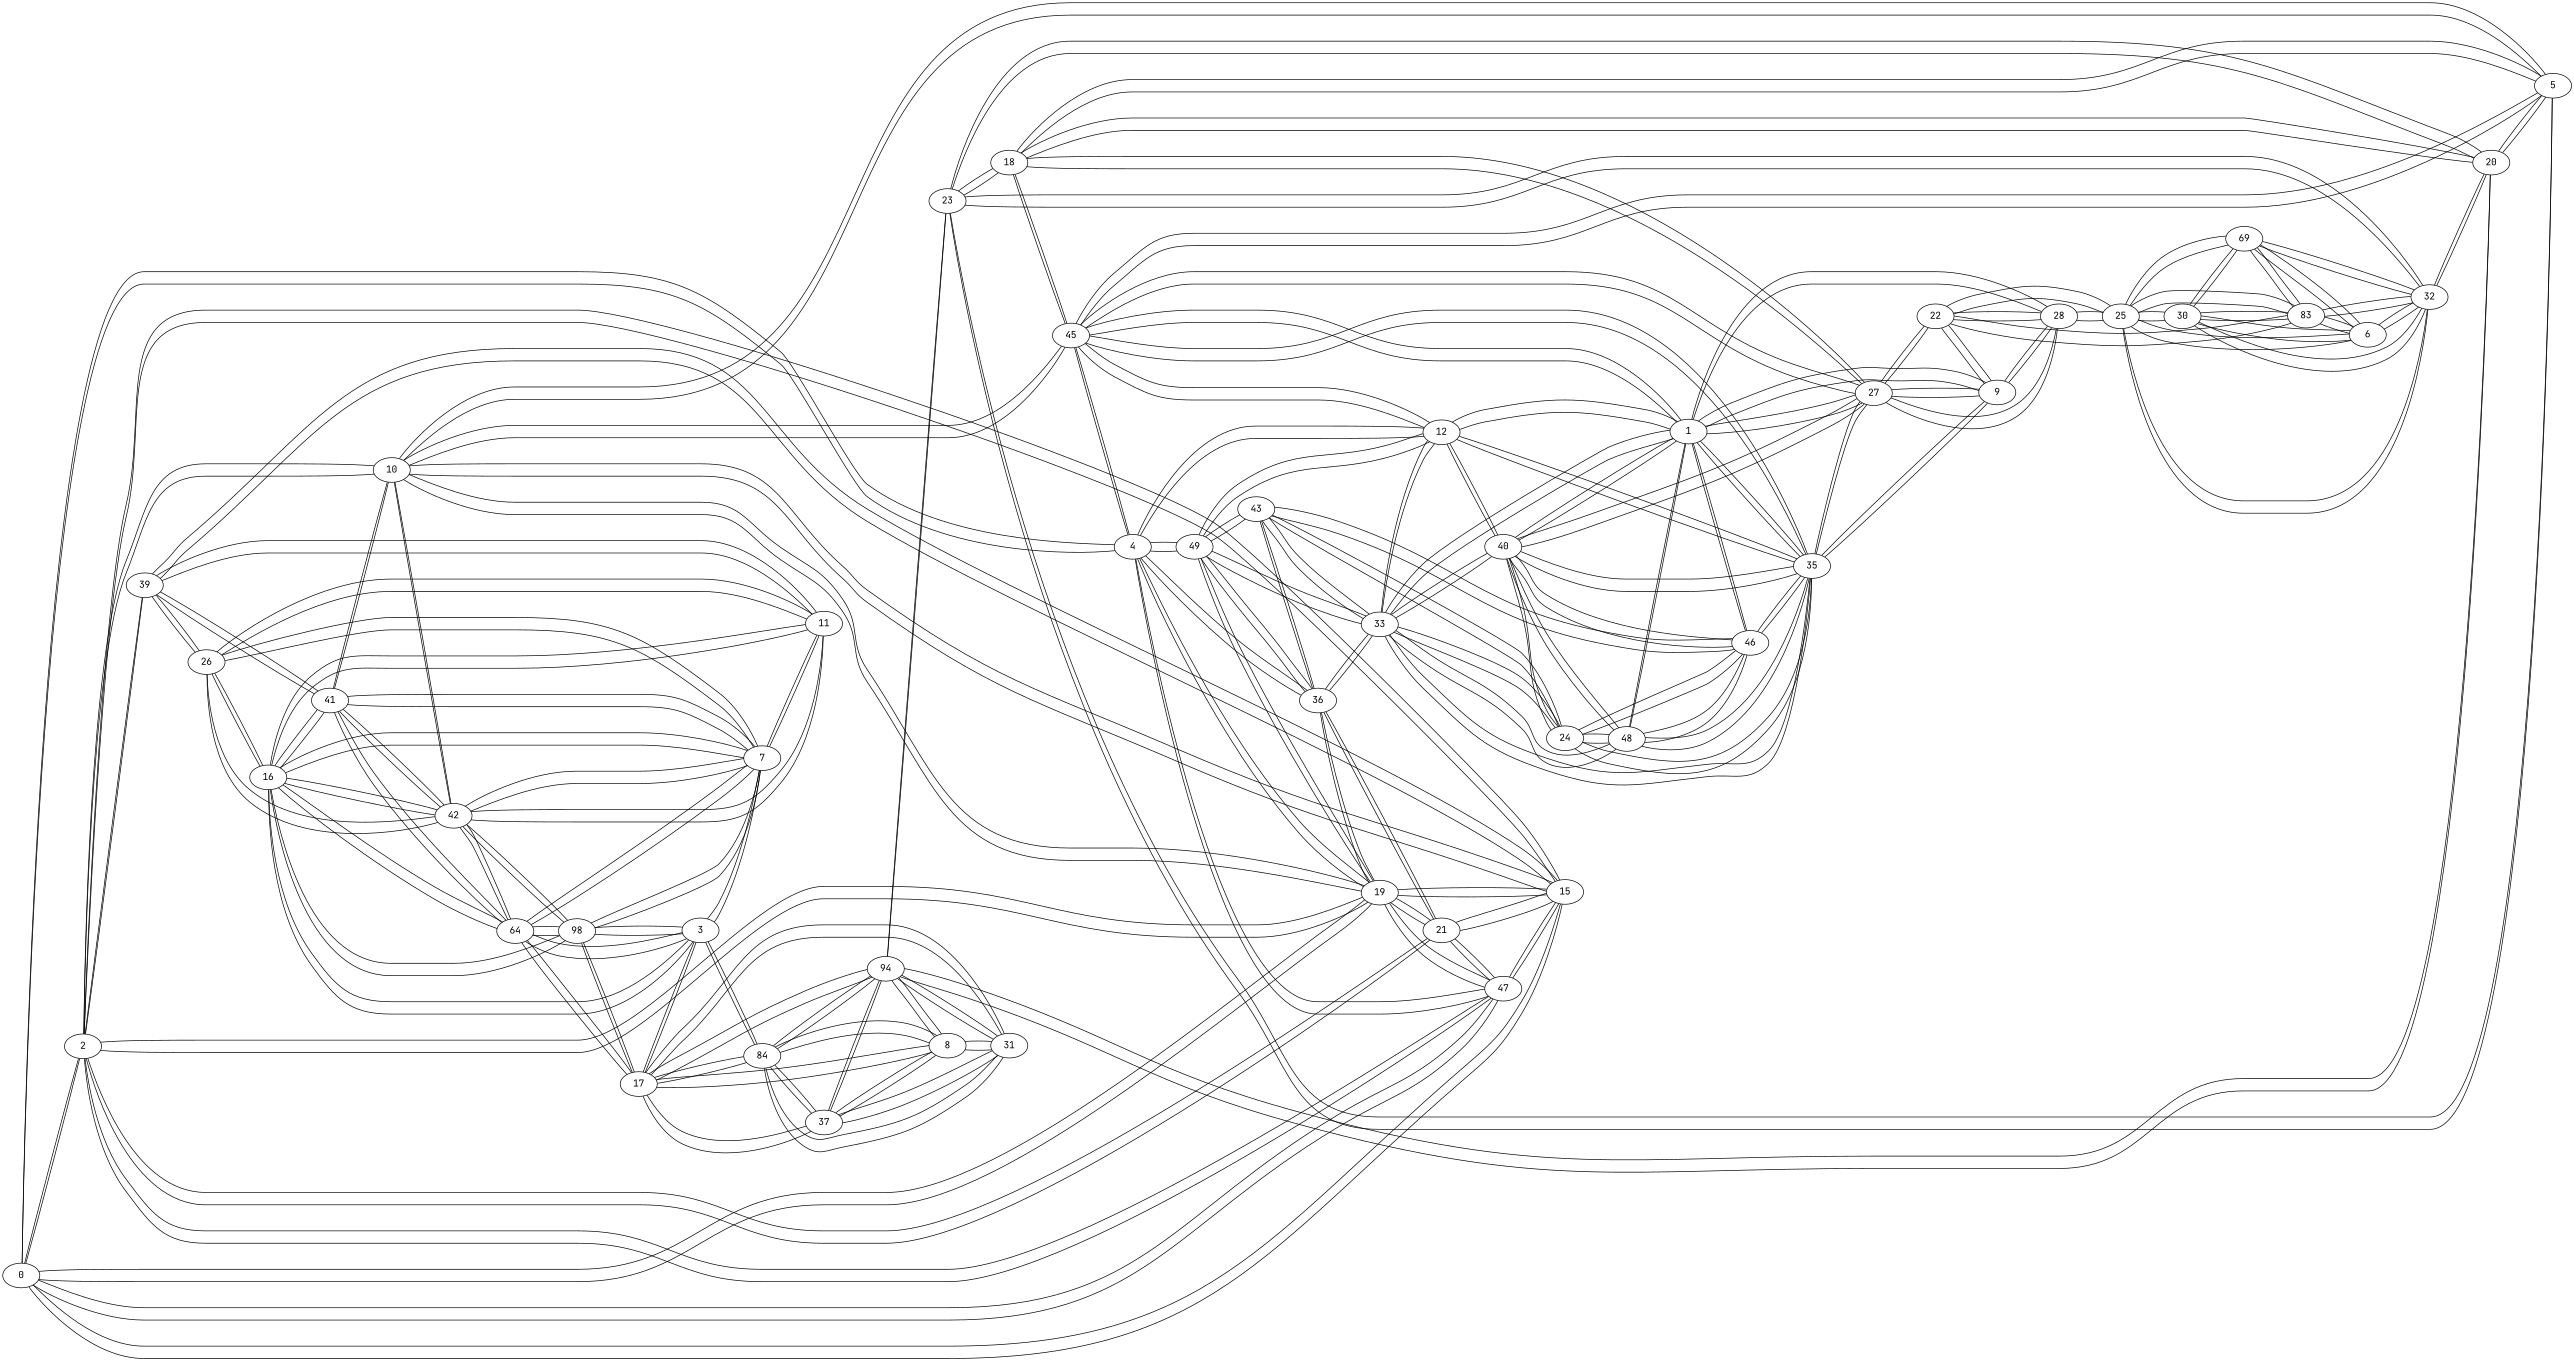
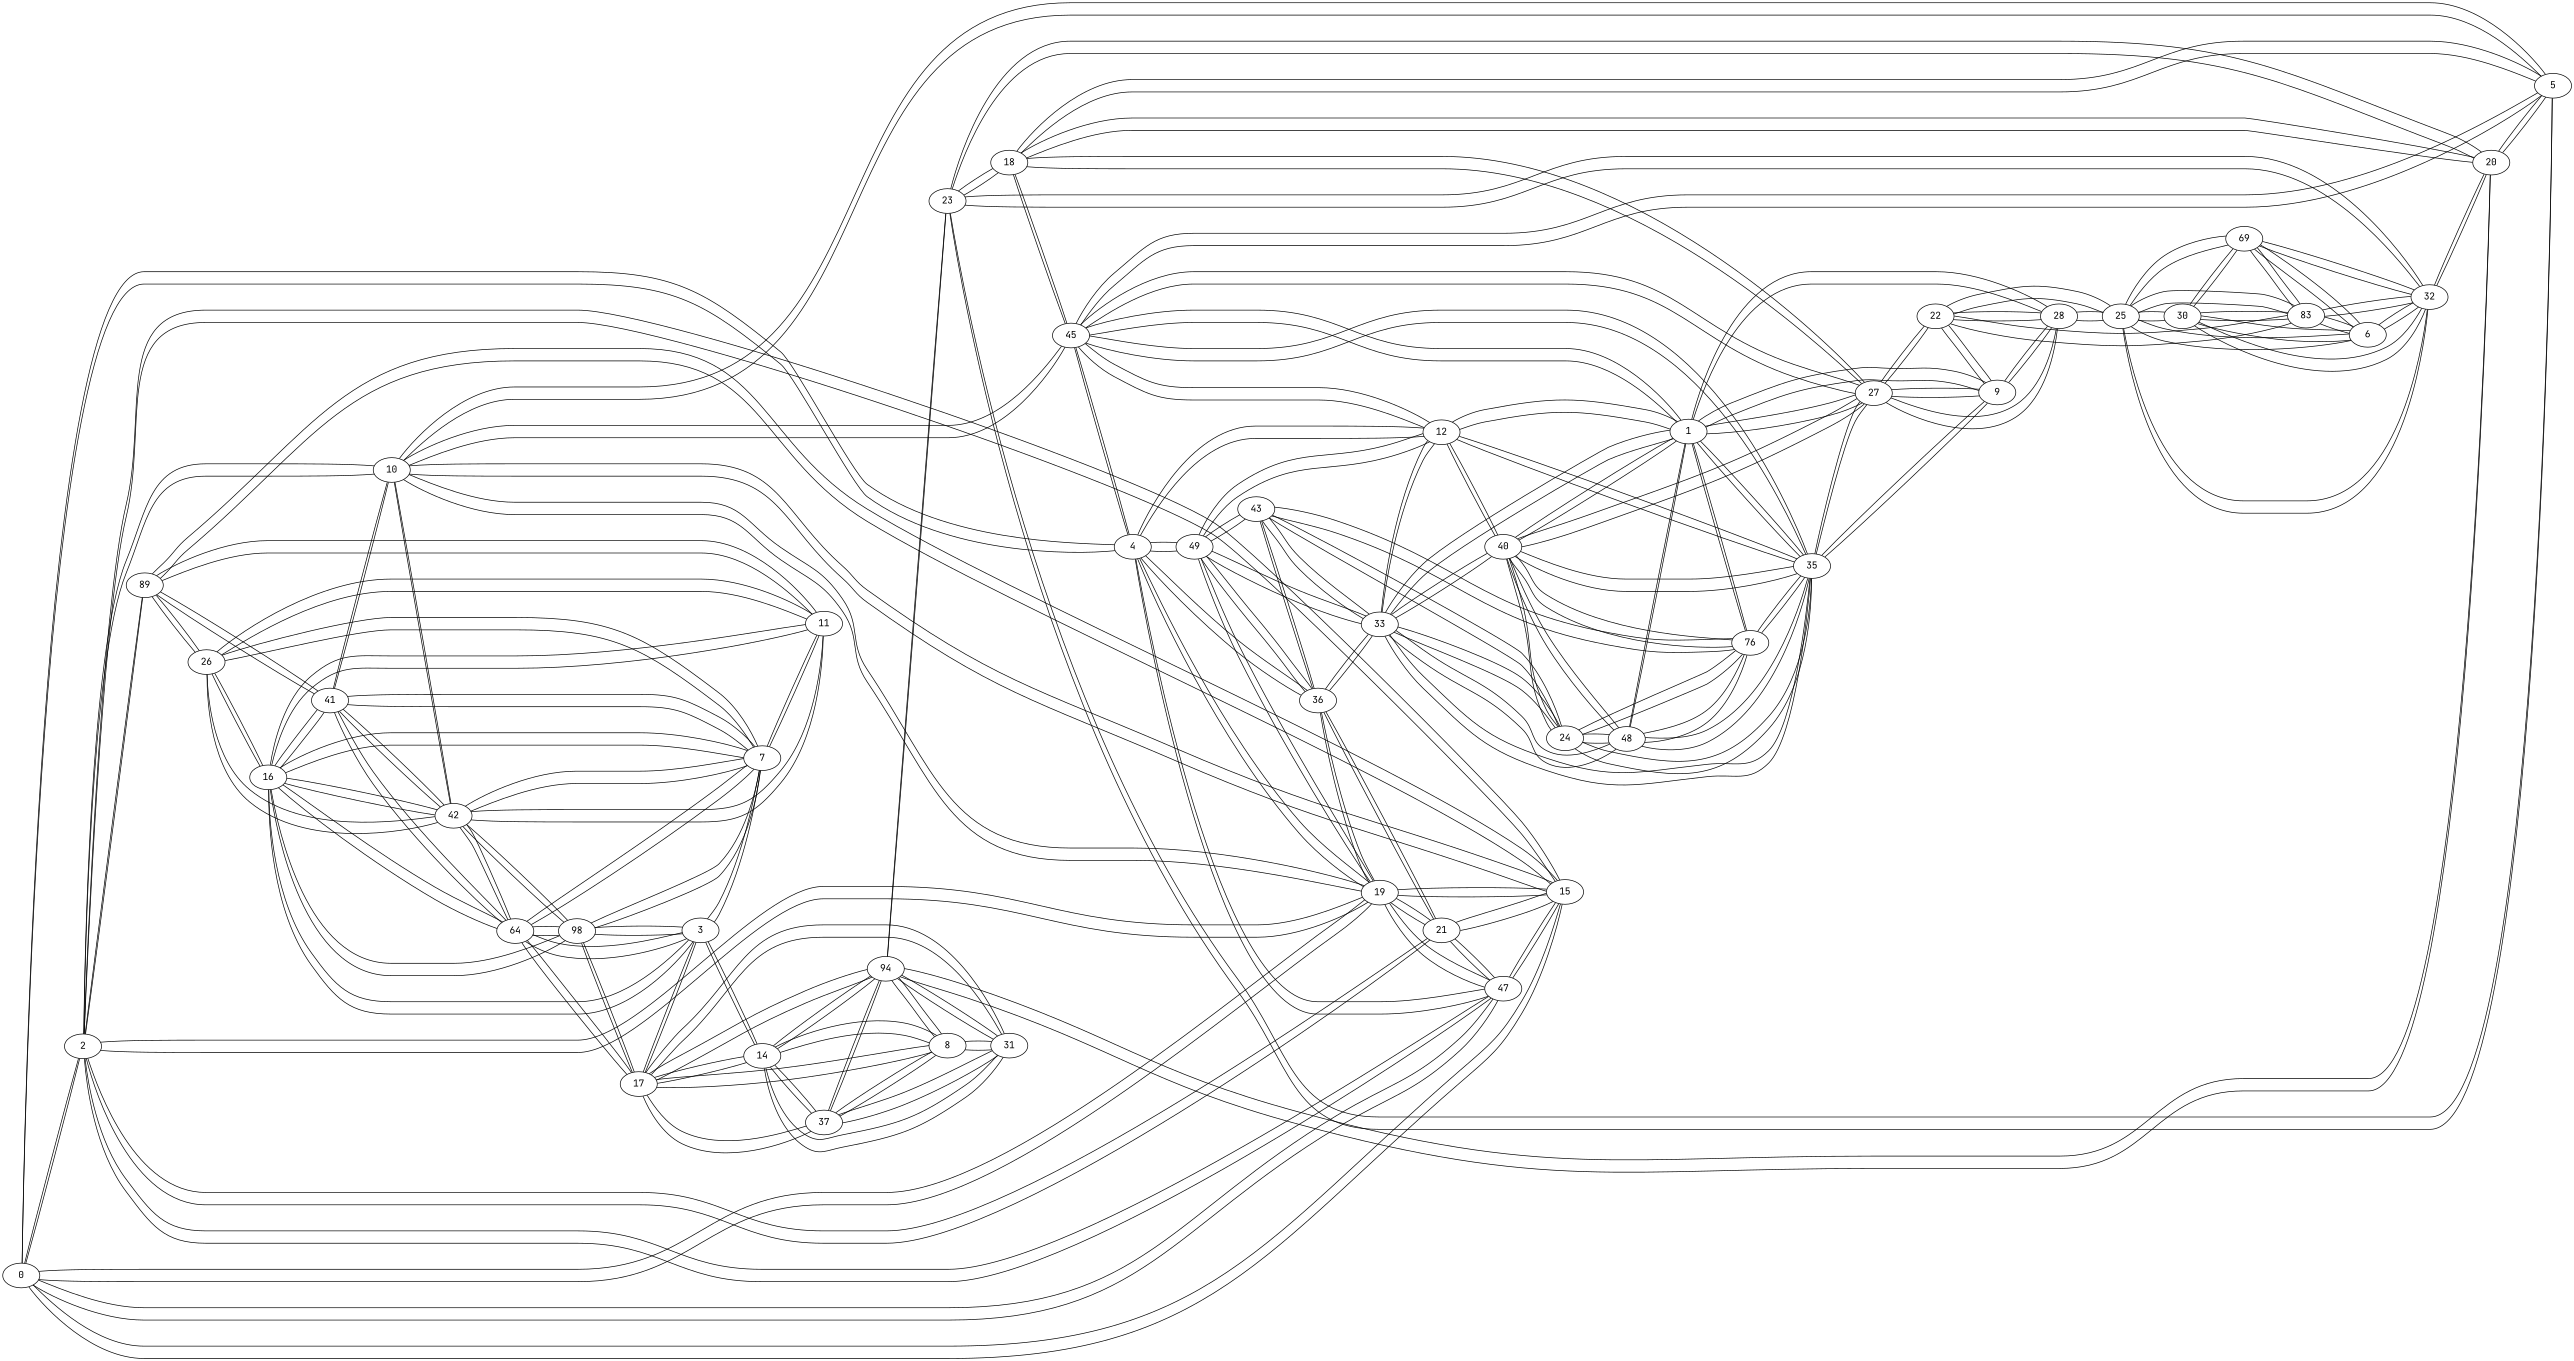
(145, 585) -> (145, 585)
(1750, 643) -> (1750, 643)
(762, 1056) -> (762, 1056)
